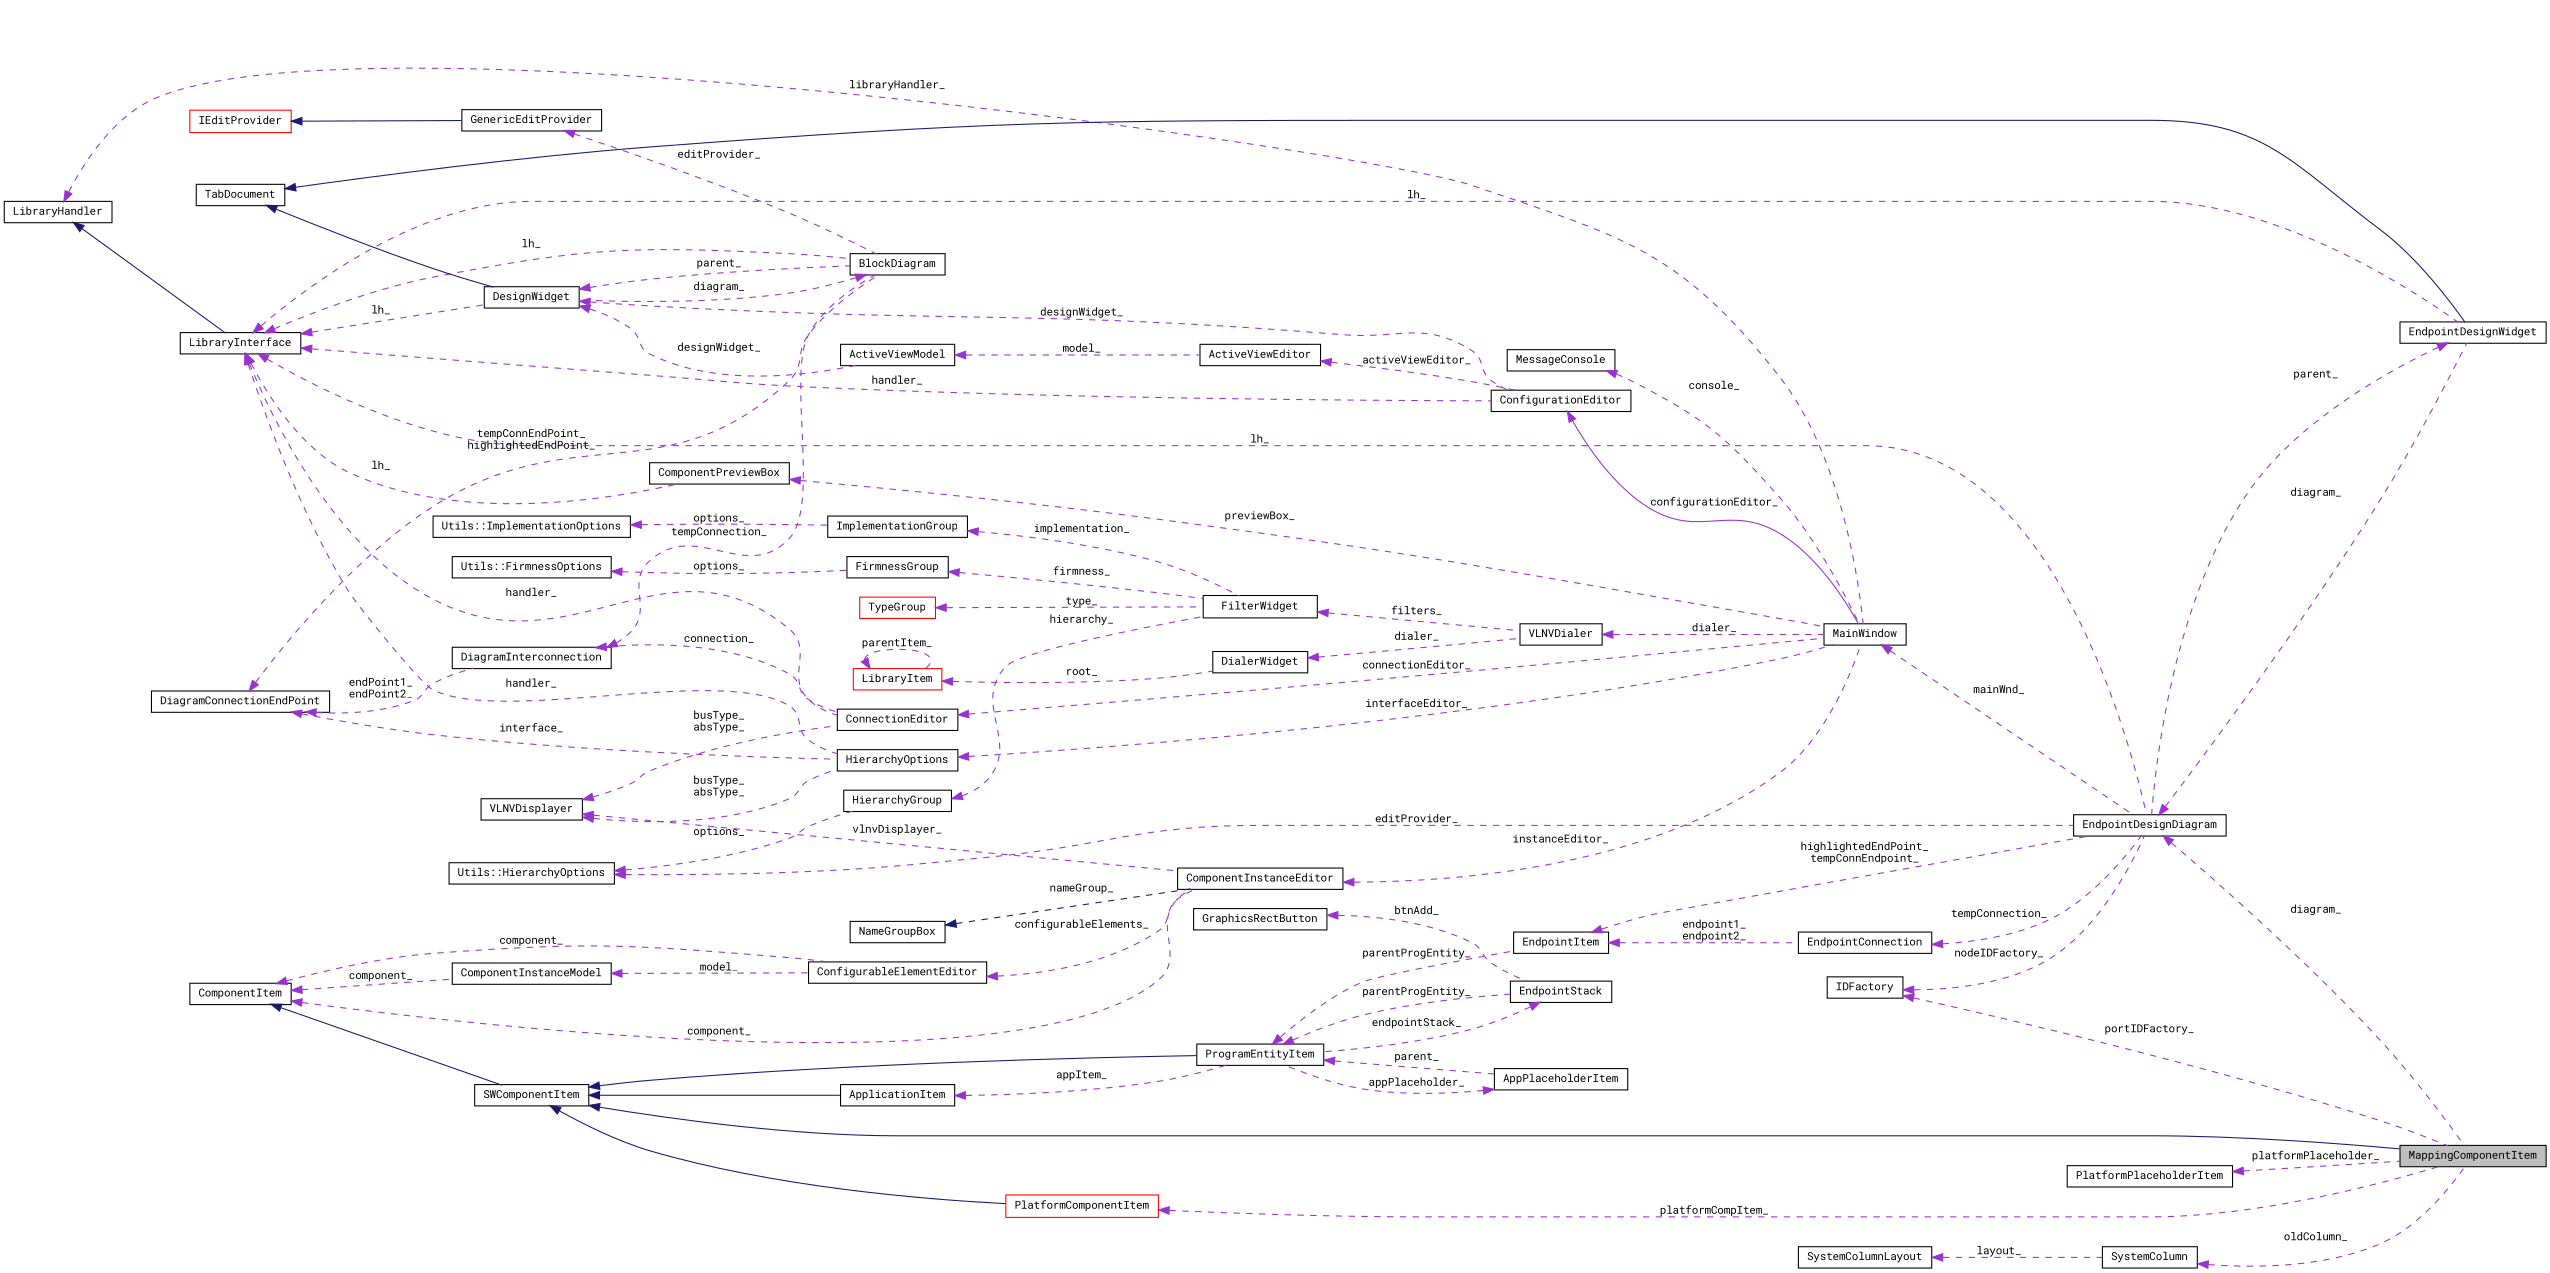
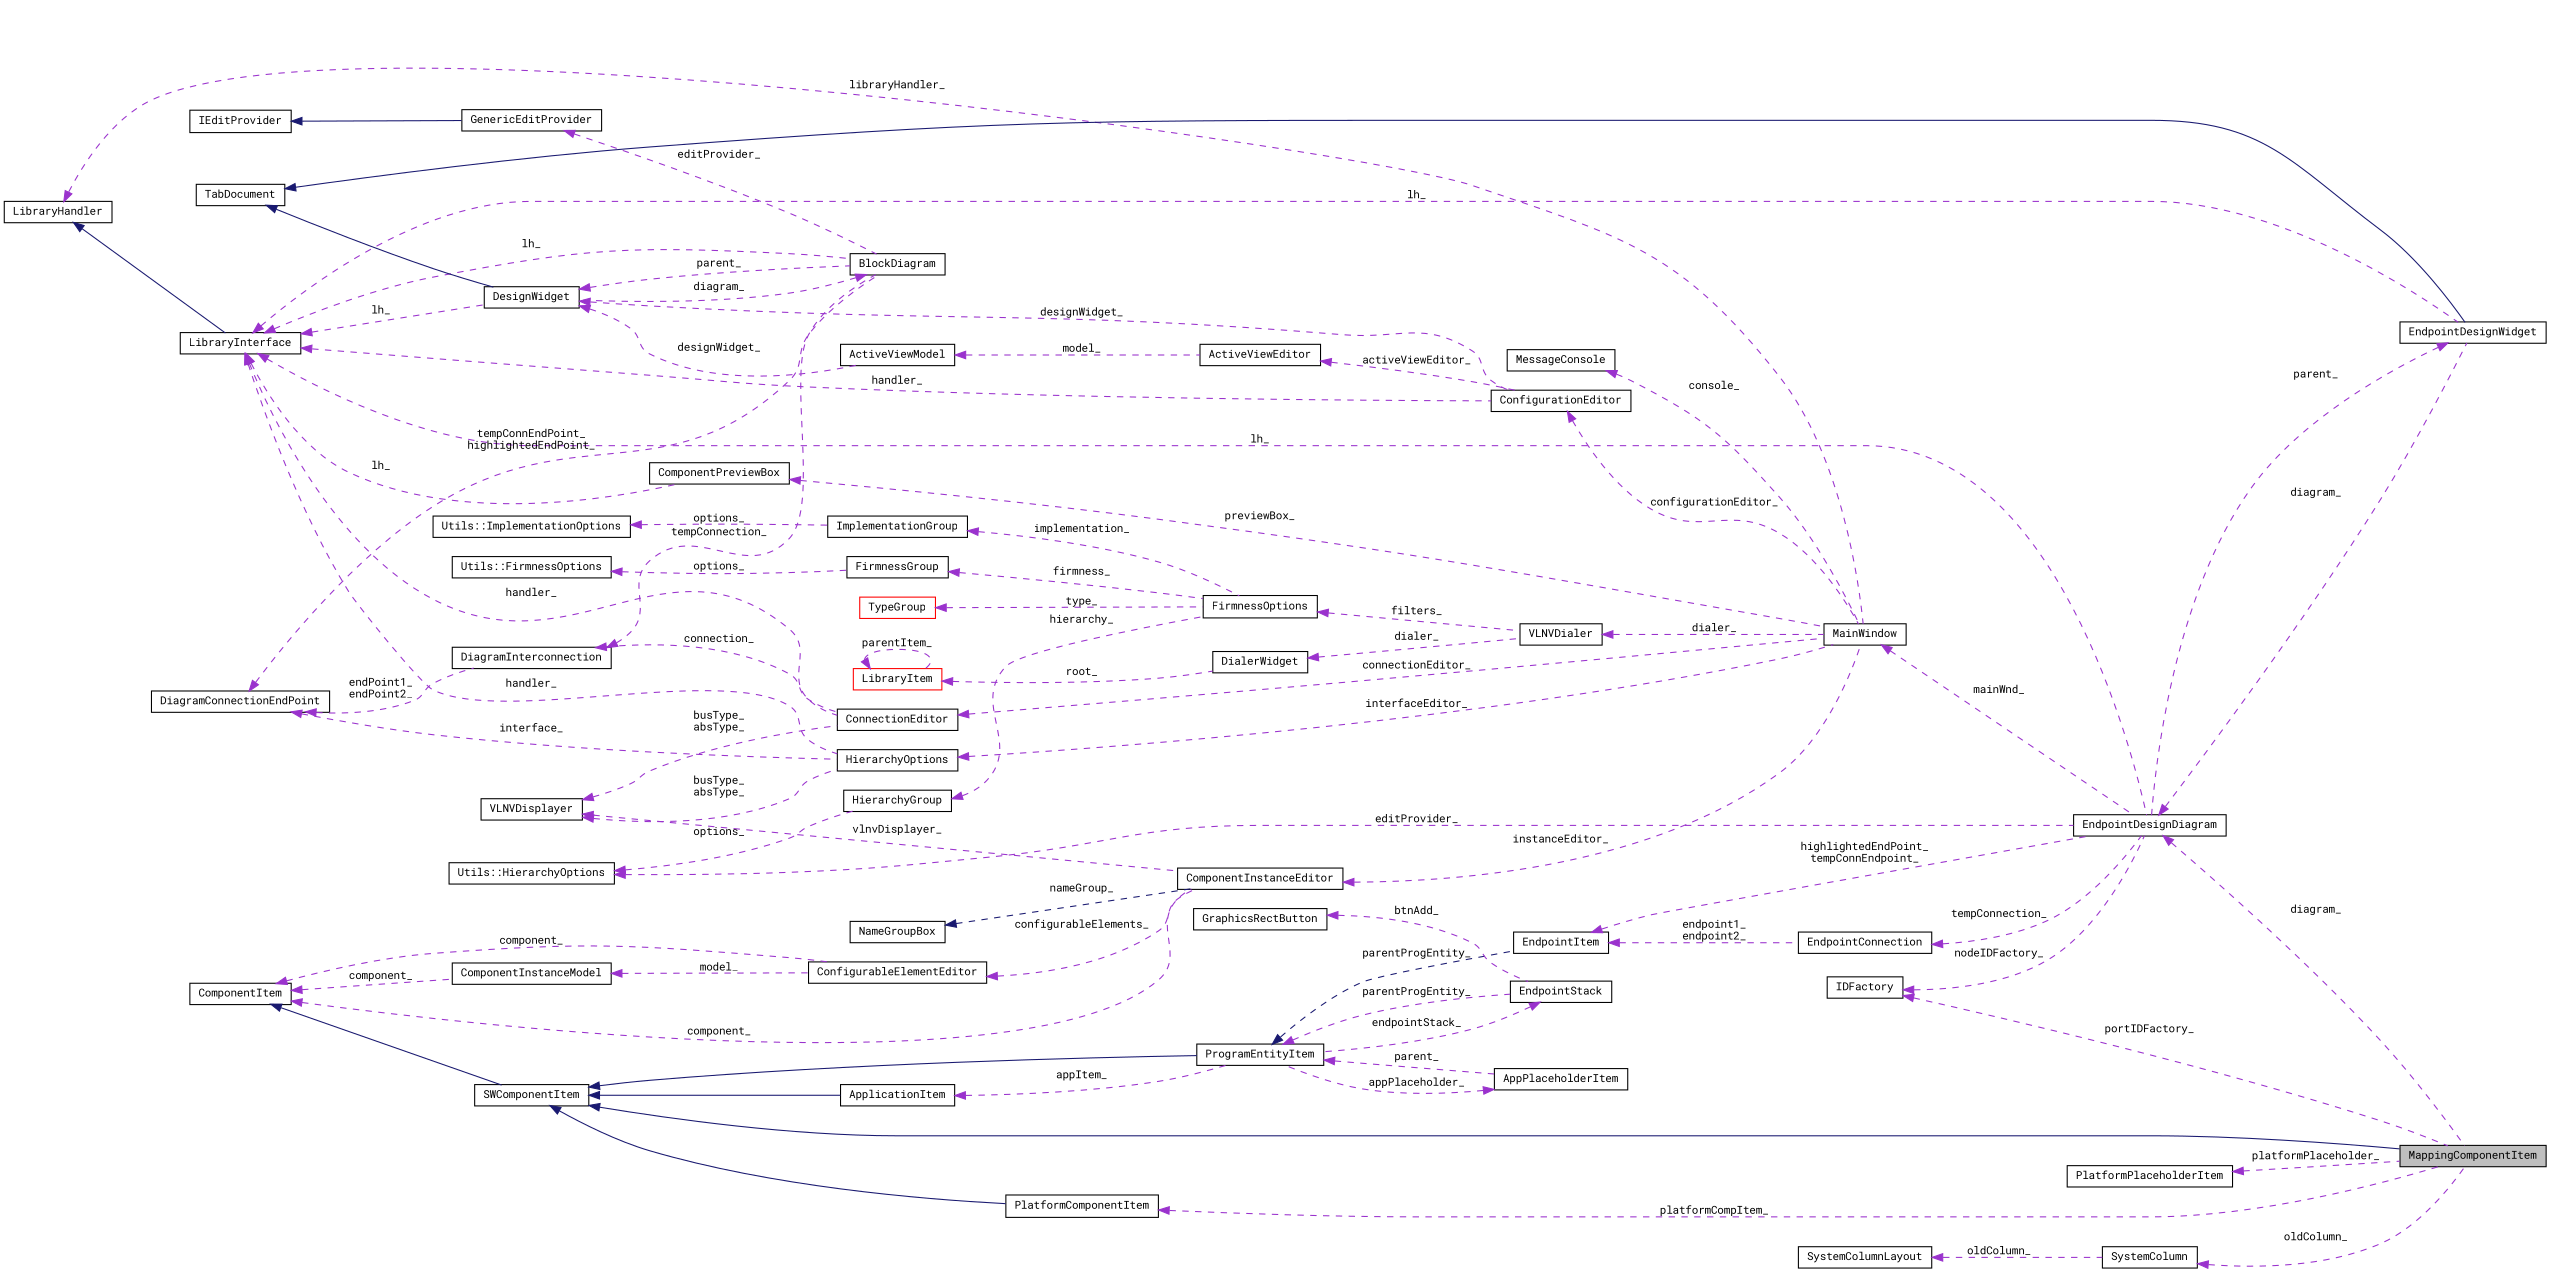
(241, 121) -> (241, 121)
(1716, 521) -> (1716, 521)
(1260, 607) -> (1260, 607)
(1389, 975) -> (1389, 975)
(1082, 1206) -> (1082, 1206)
(1999, 1252) -> (1999, 1252)
